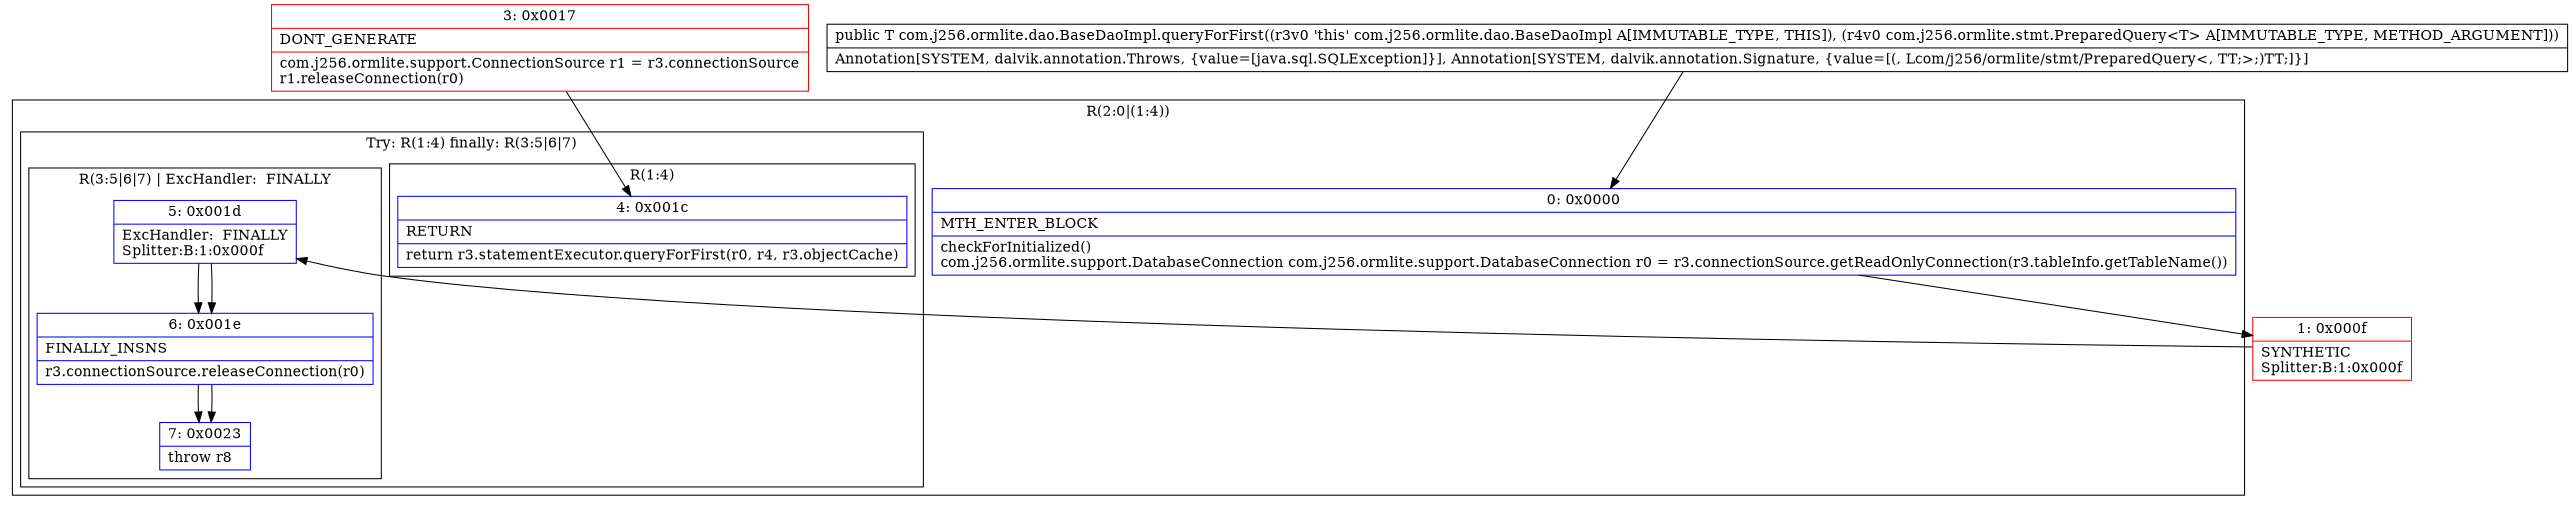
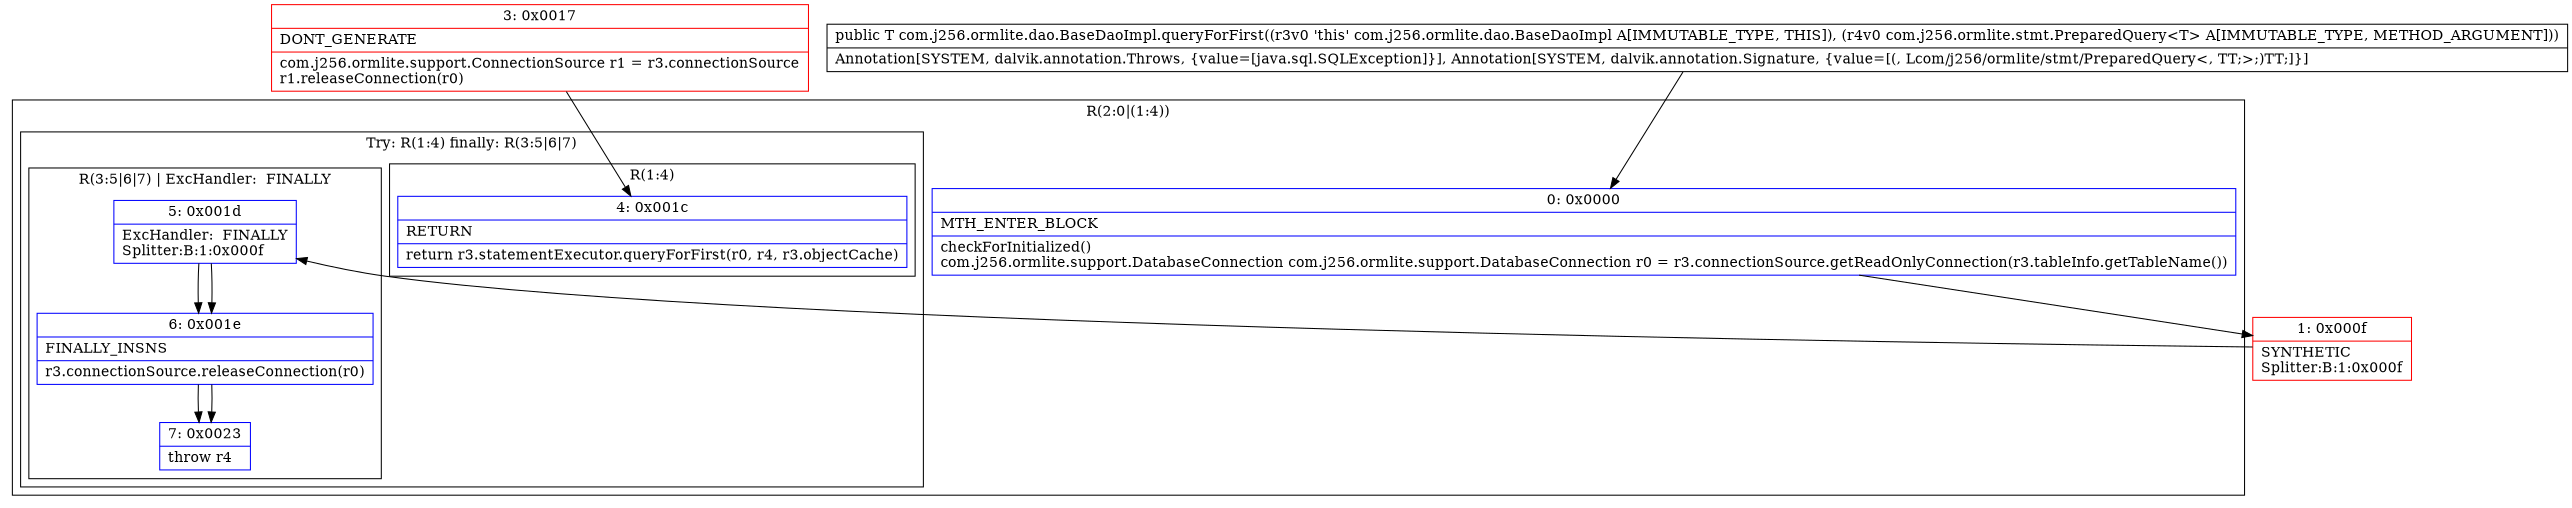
(200, 458) -> (200, 458)
